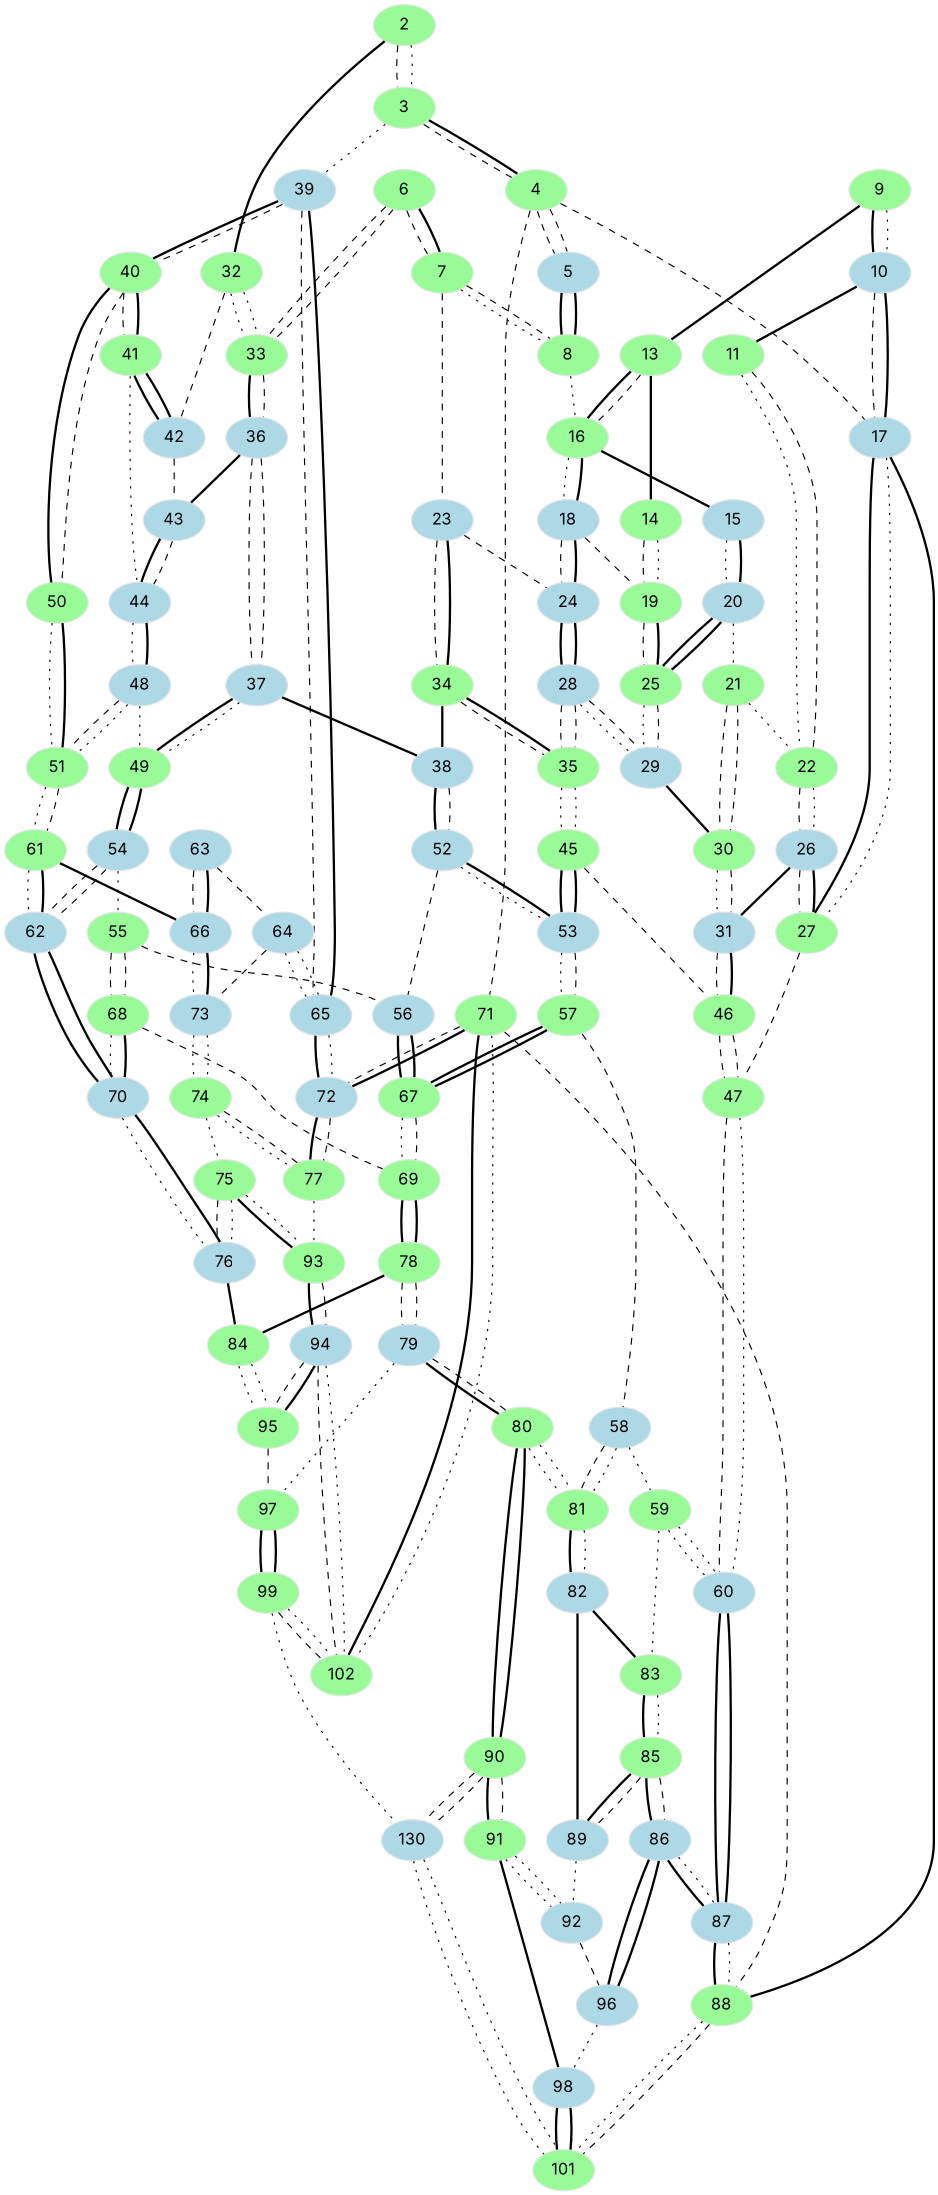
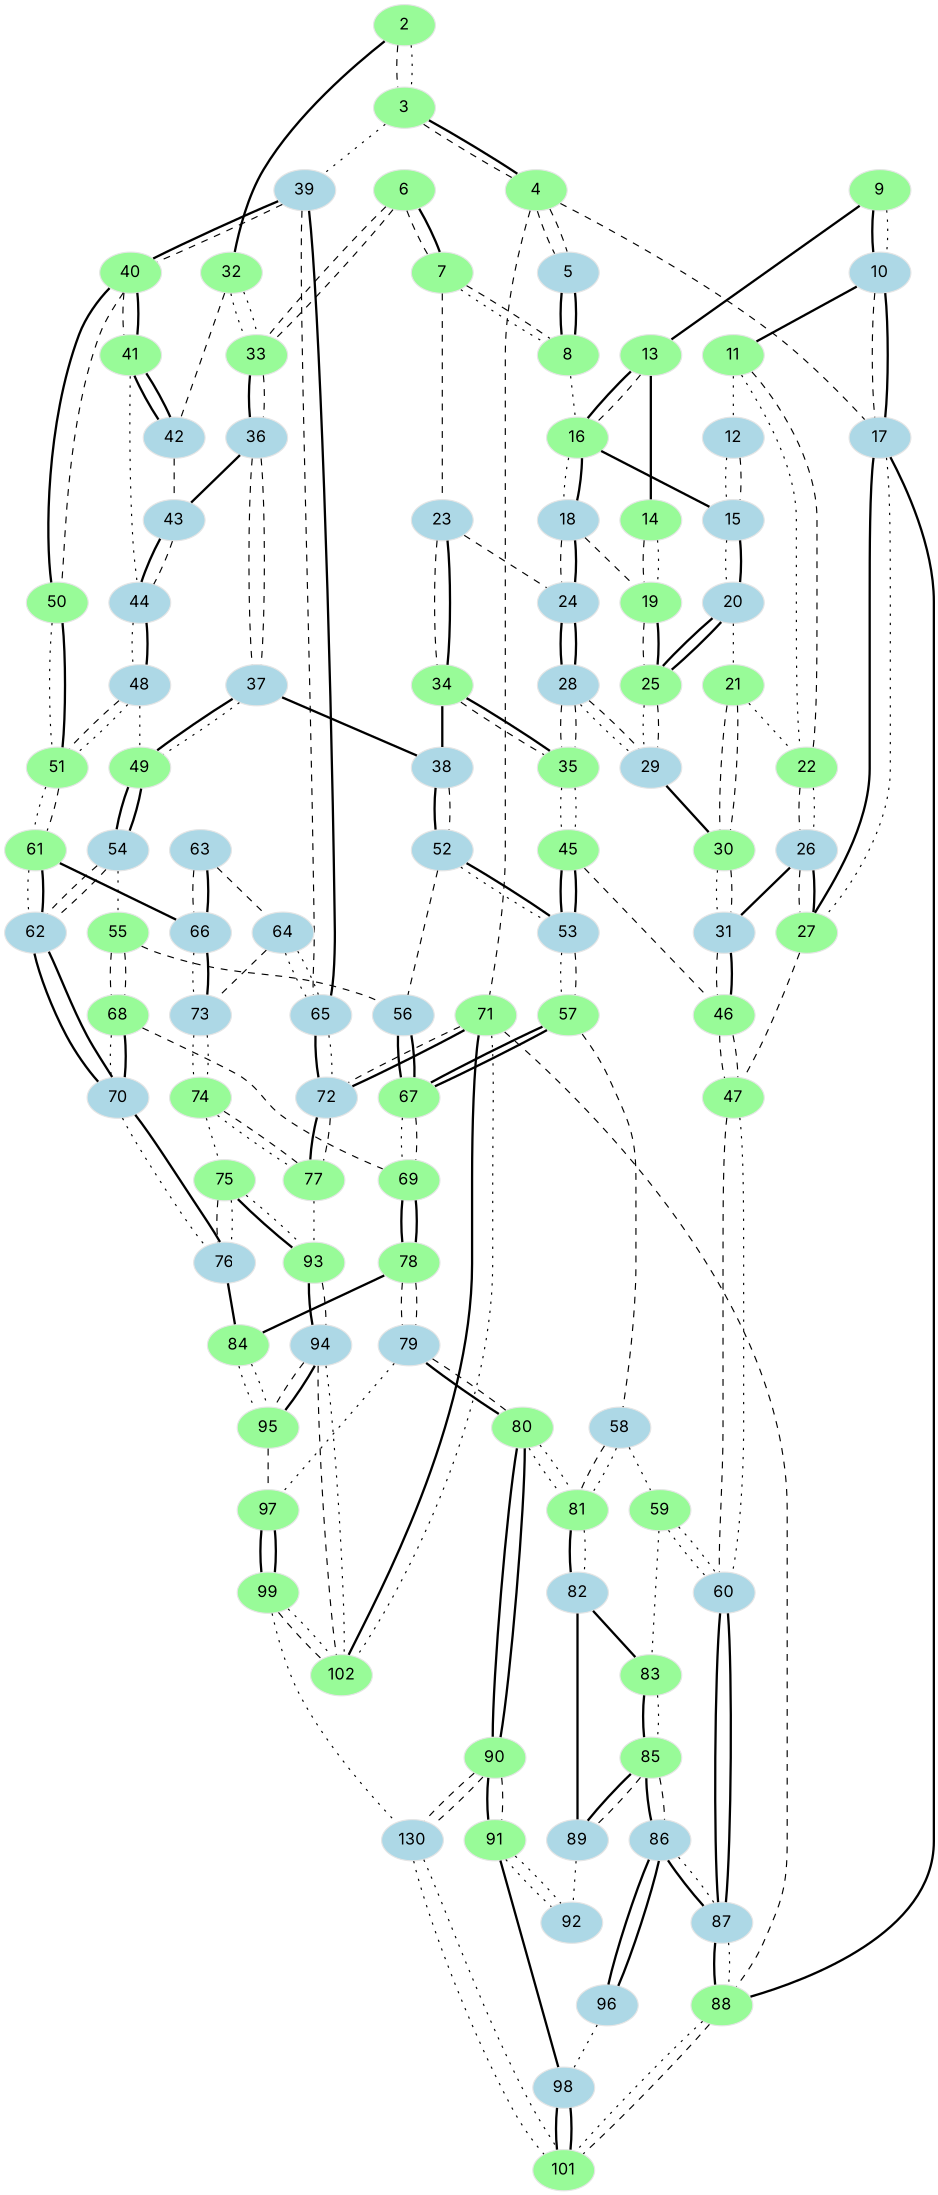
none -> (733, 438)
(590, 1964) -> none
